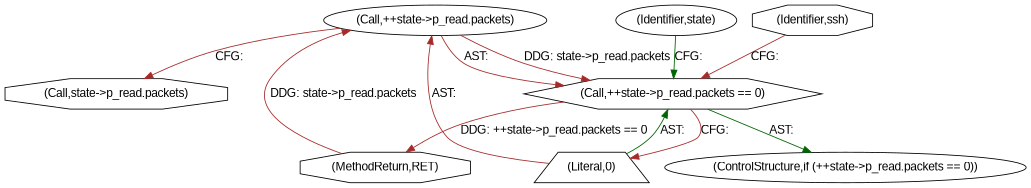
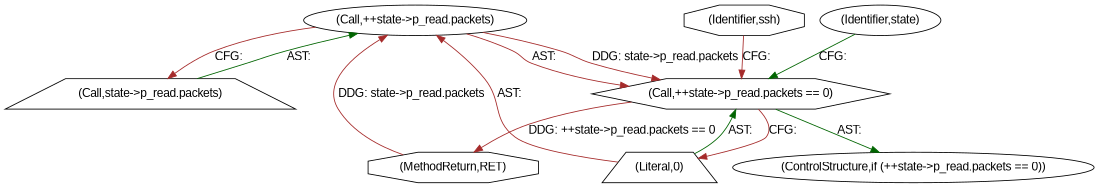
none -> (273, 55)
(116, 94) -> (150, 94)
